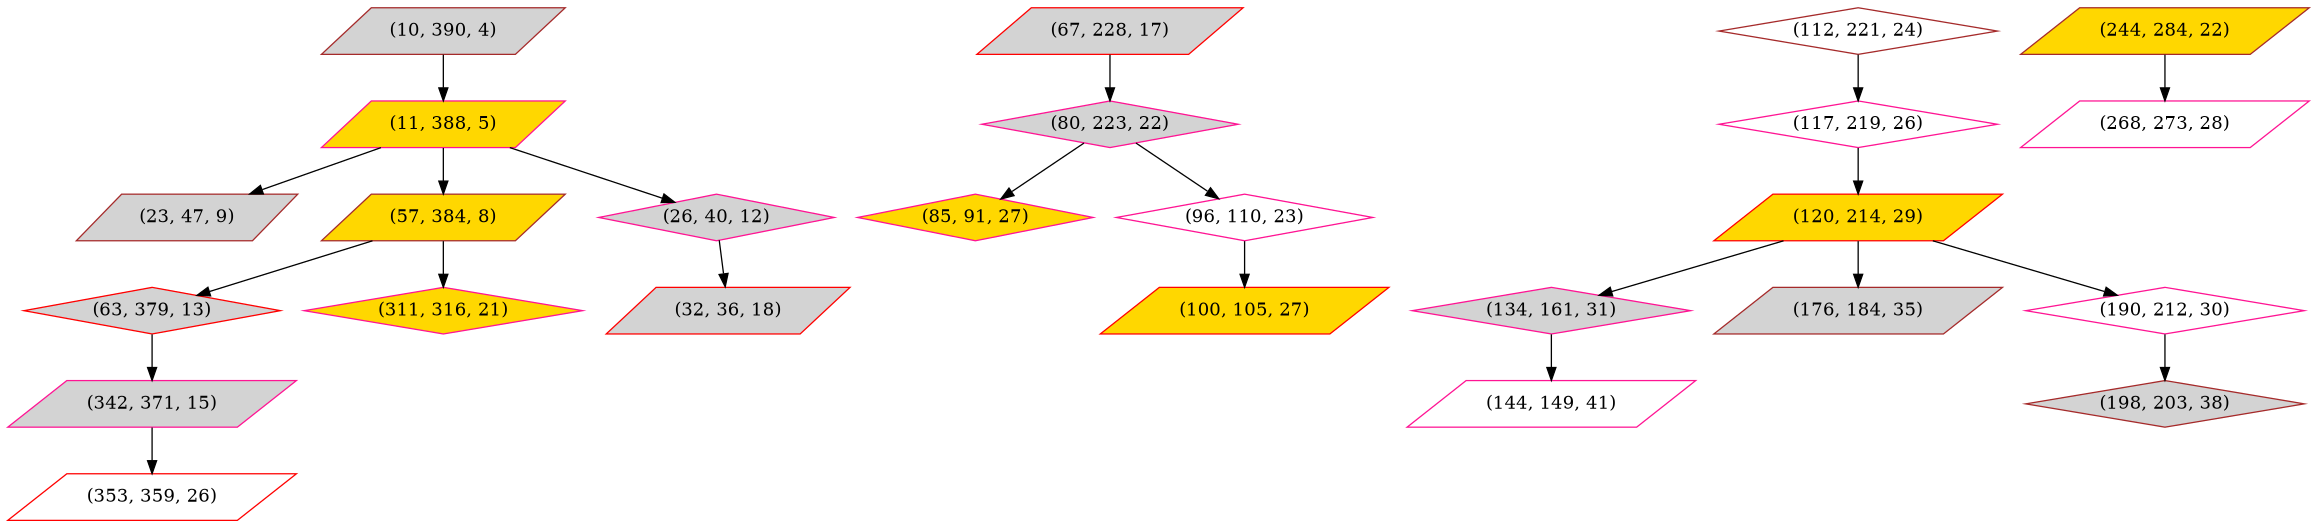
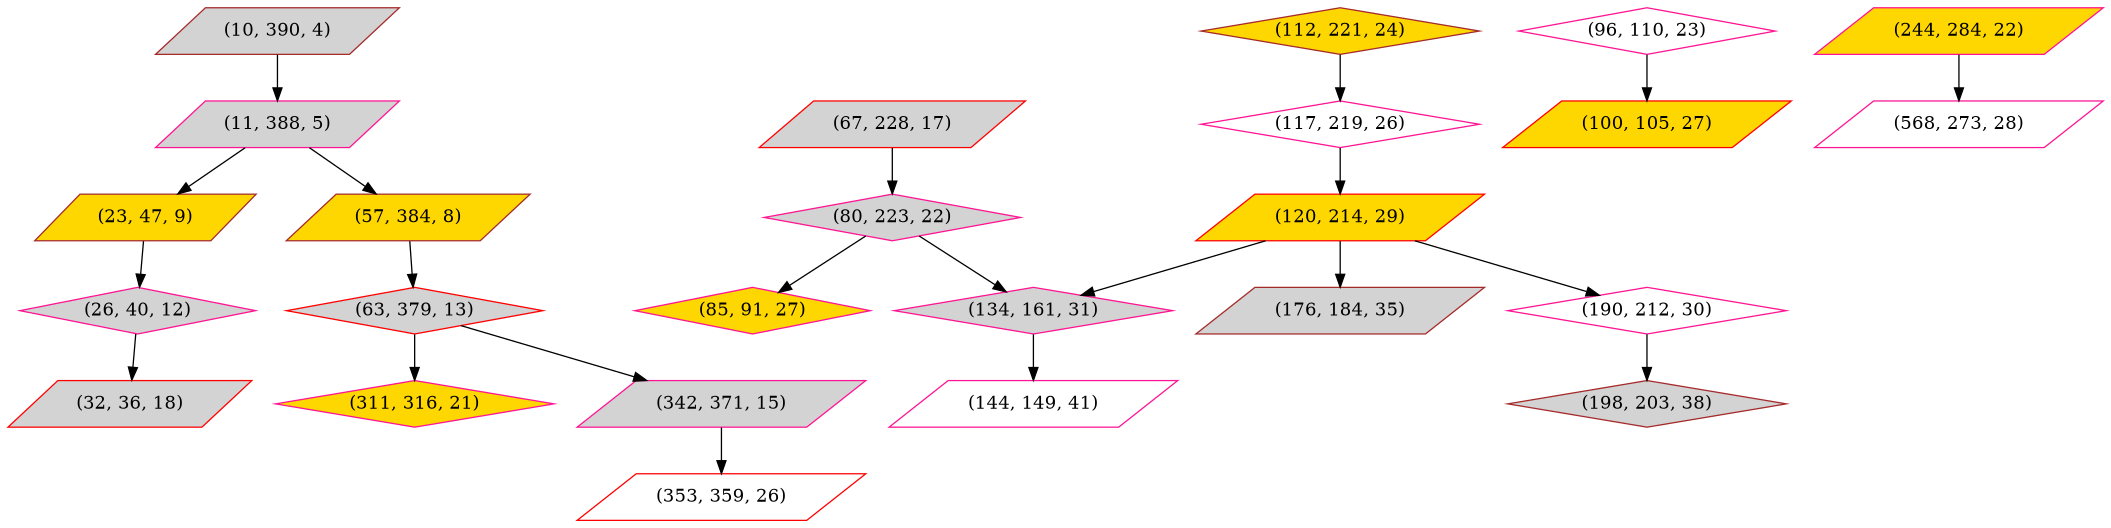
(1858, 31) -> (1340, 31)
(2165, 31) -> (1959, 31)
(443, 124) -> (277, 124)
(2165, 124) -> (1959, 124)
(1172, 167) -> (957, 260)
(586, 173) -> (142, 258)
(187, 217) -> (145, 217)
(443, 258) -> (415, 351)
